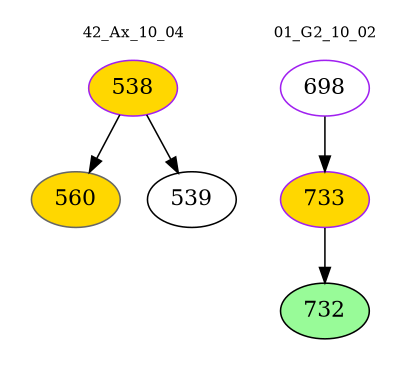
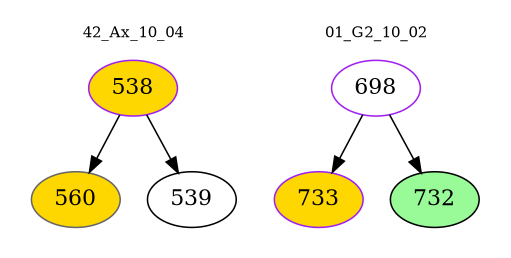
(325, 248) -> (402, 137)
